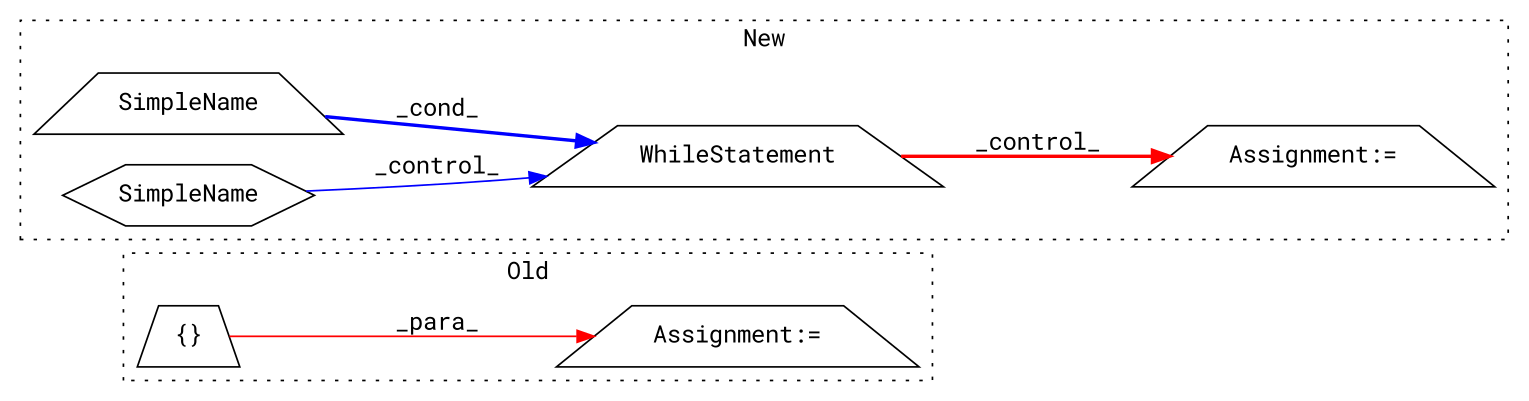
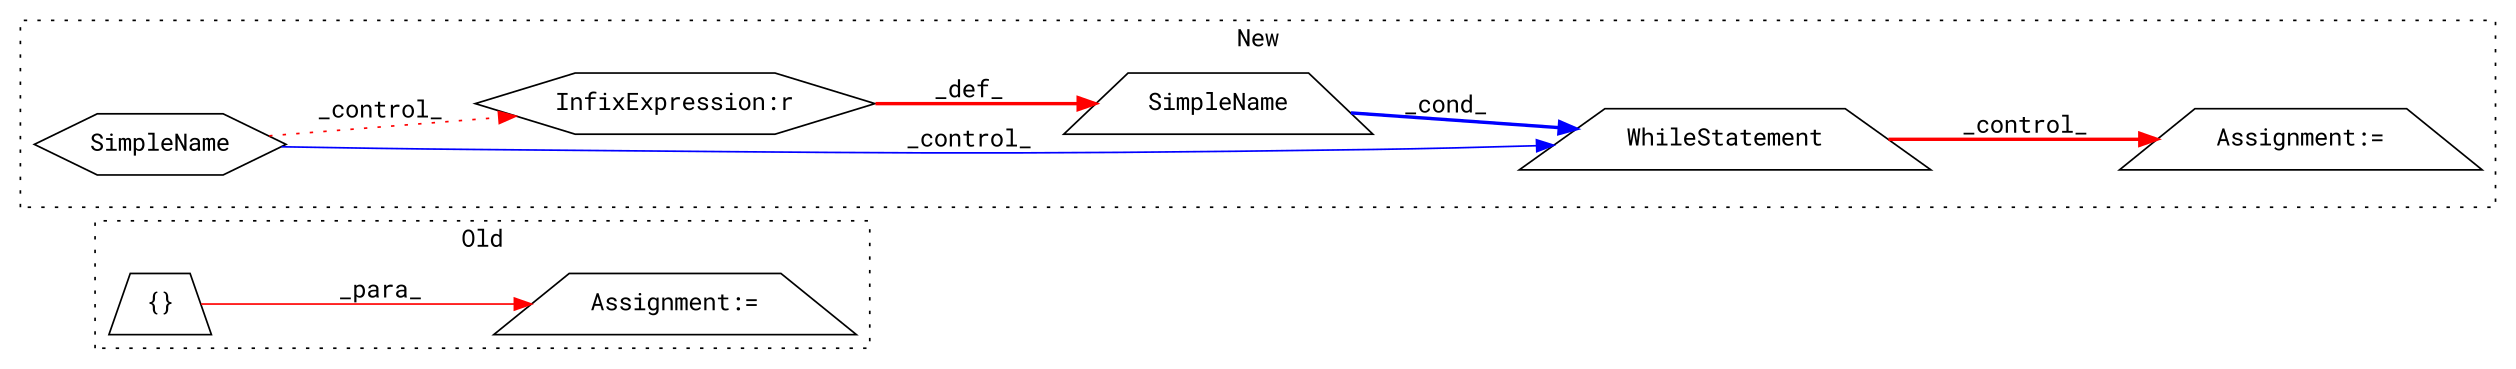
none -> (675, 104)
